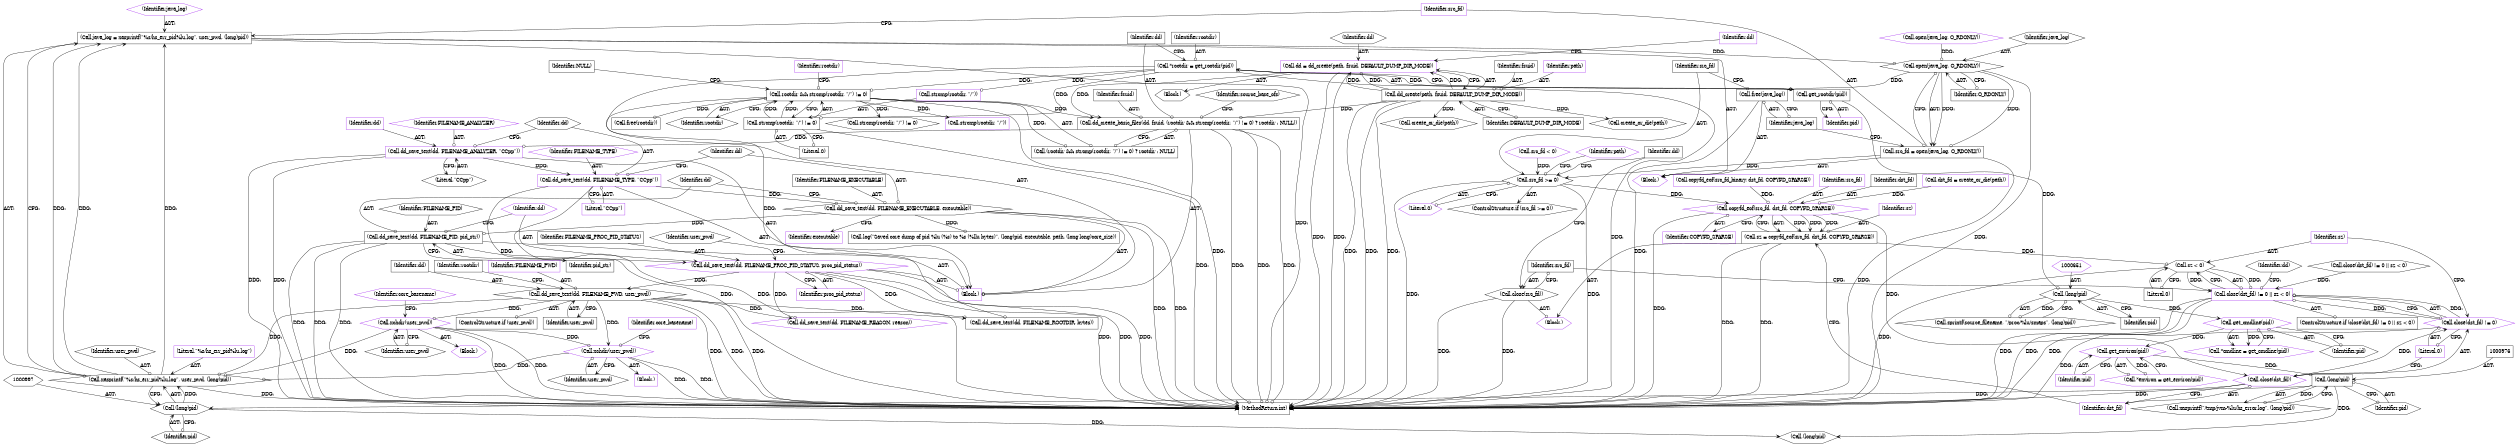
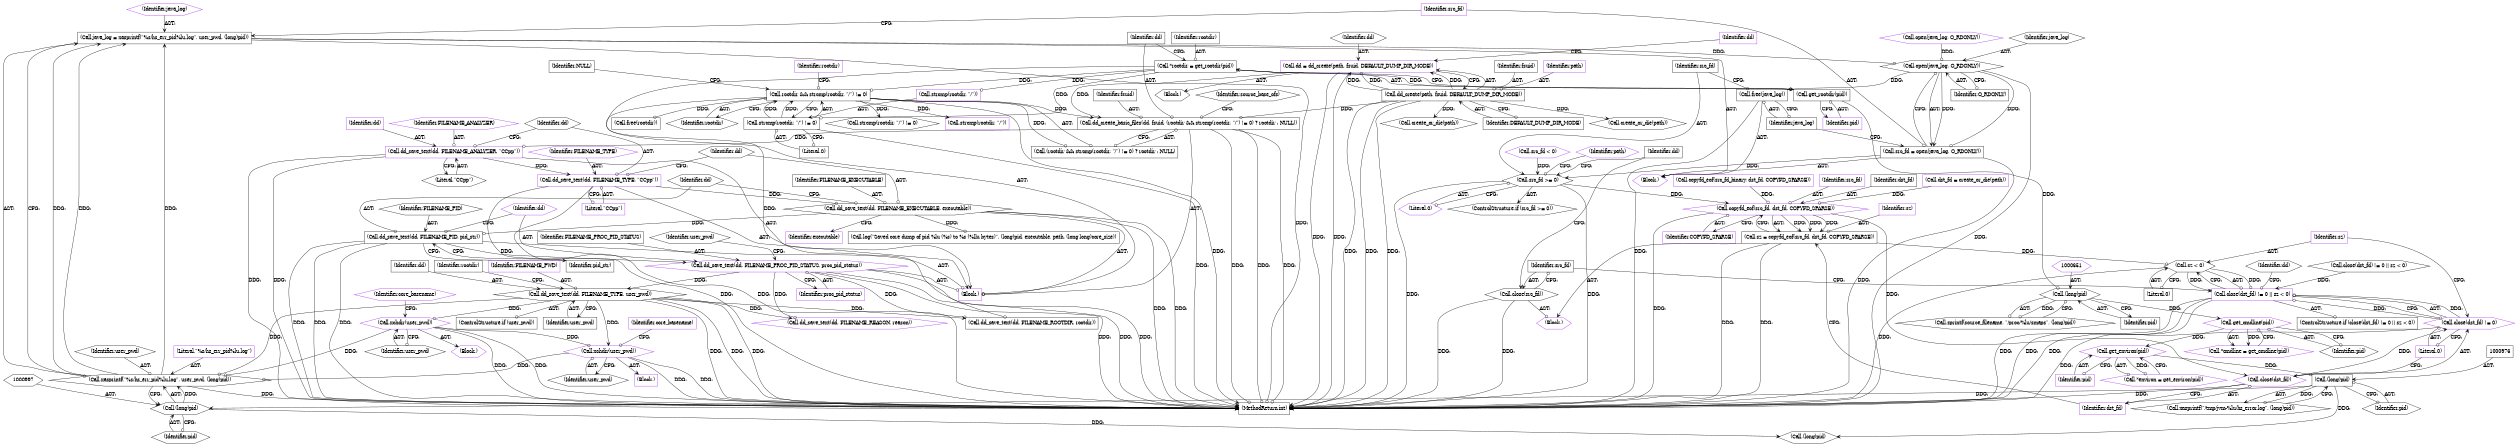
(1654, 161) -> none
(459, 252) -> (459, 252)
(590, 295) -> (590, 295)
(1032, 323) -> (1032, 323)
